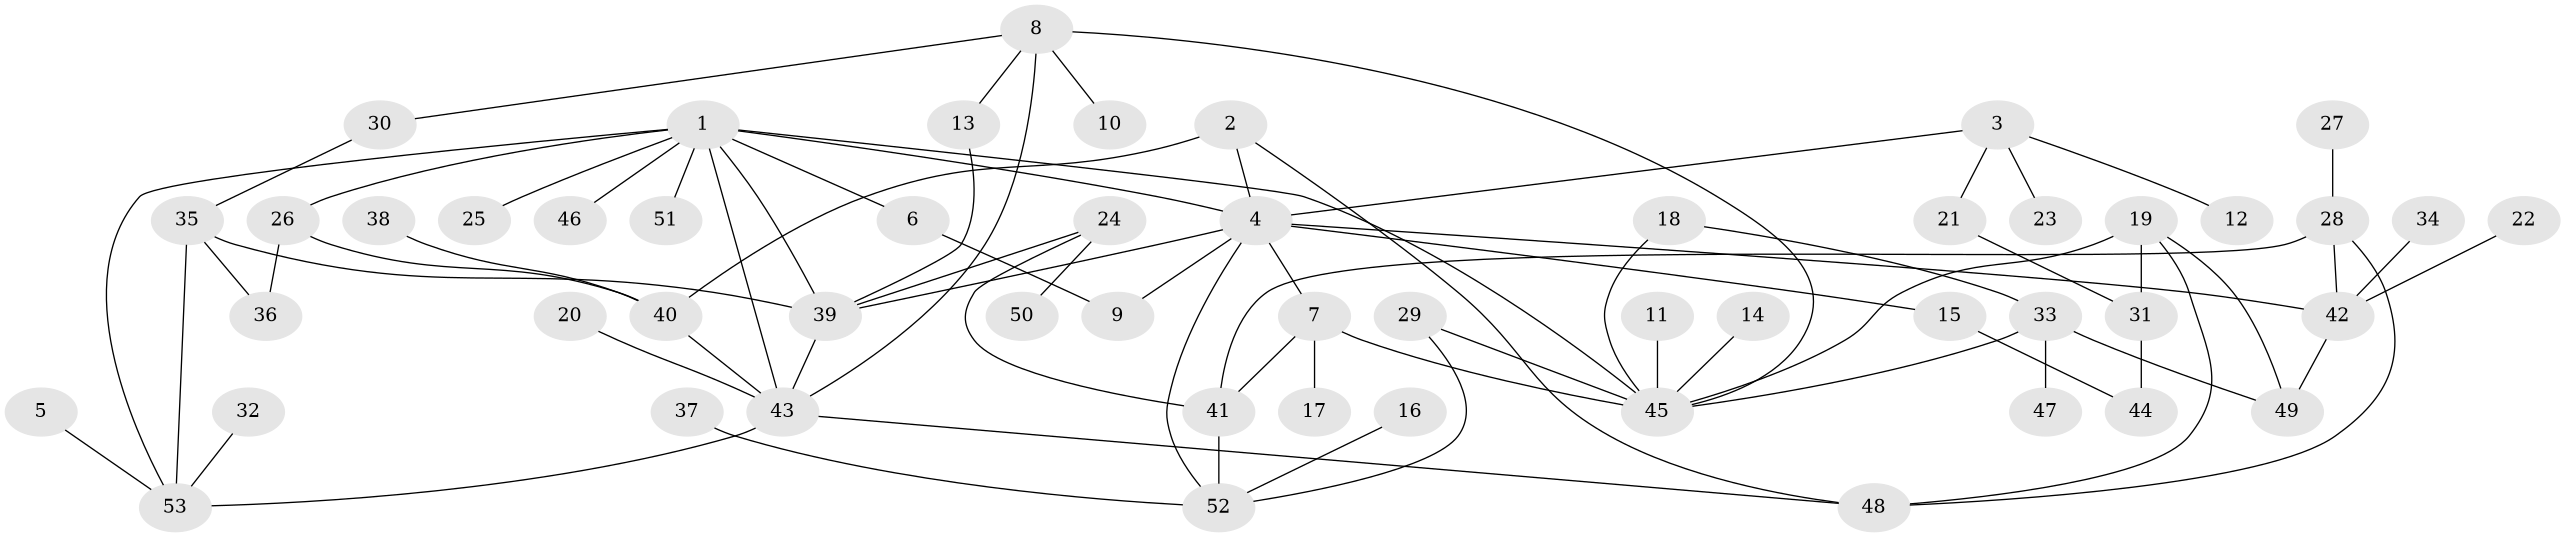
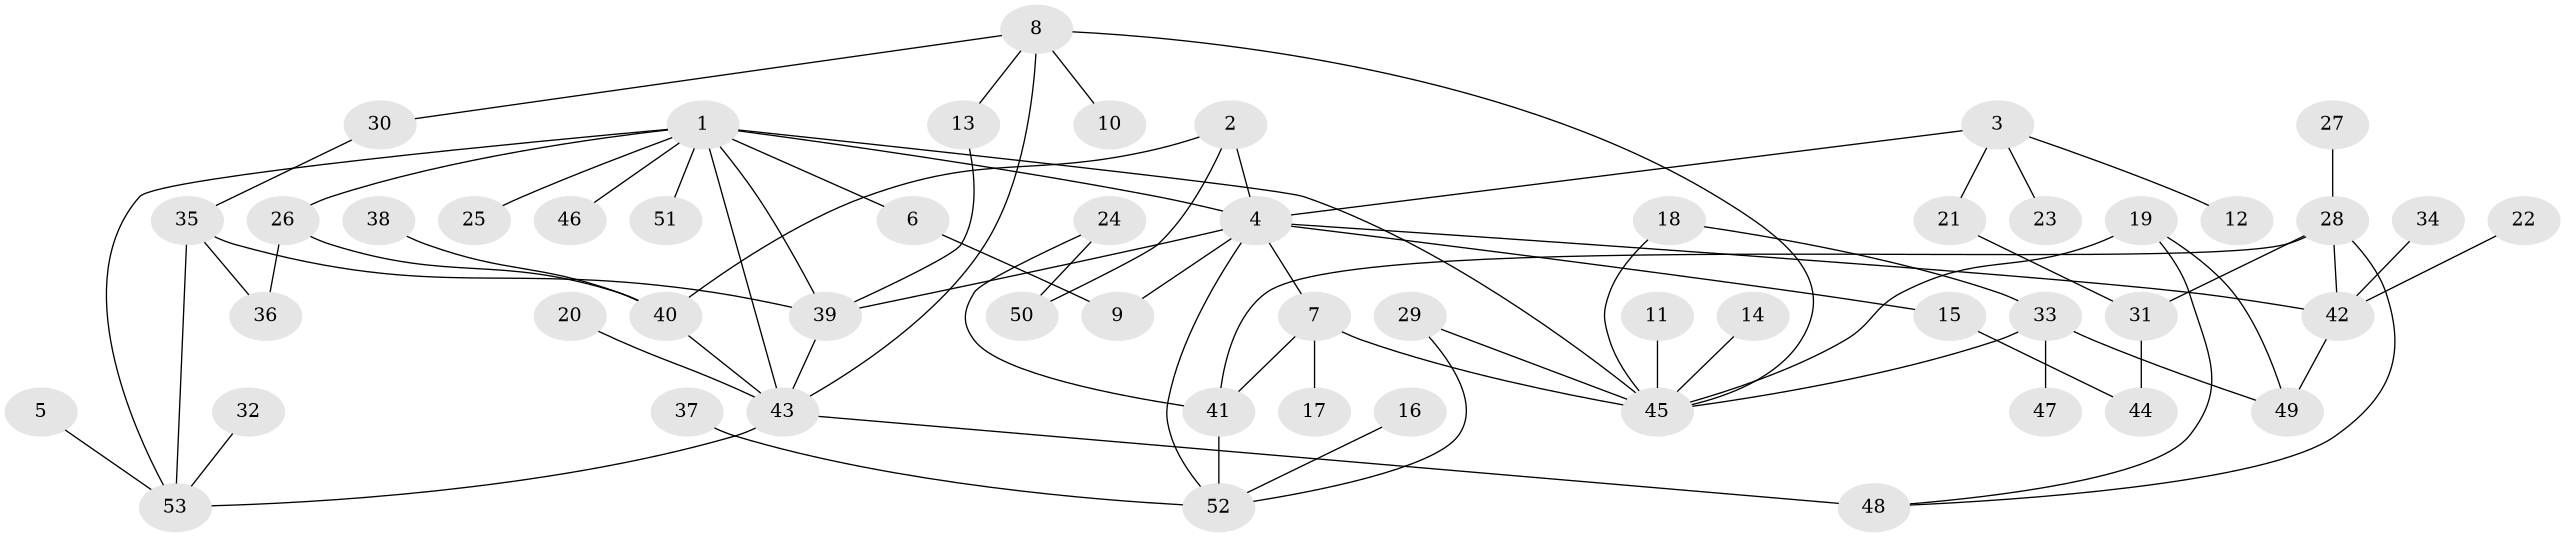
(984, 263) -> none
(2141, 269) -> (2237, 268)
(1537, 378) -> (1168, 234)
